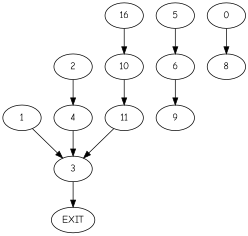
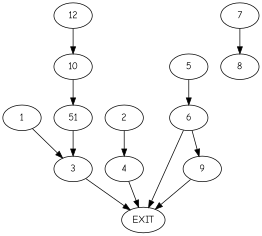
(124, 16) -> (73, 16)
(226, 16) -> (240, 16)
(124, 118) -> (73, 118)
(73, 140) -> (132, 191)
none -> (168, 166)
none -> (176, 192)
